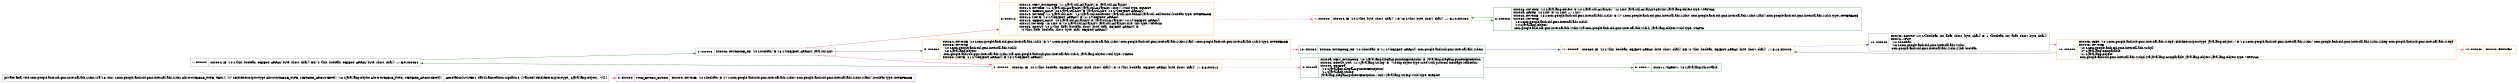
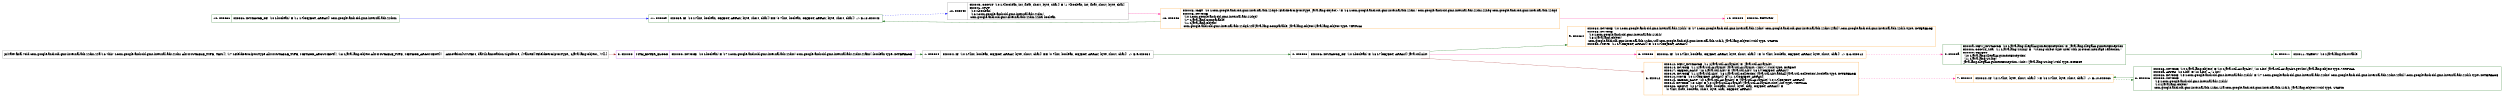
(1293, 50) -> none
(1677, 50) -> (766, 19)
(707, 65) -> (918, 54)
